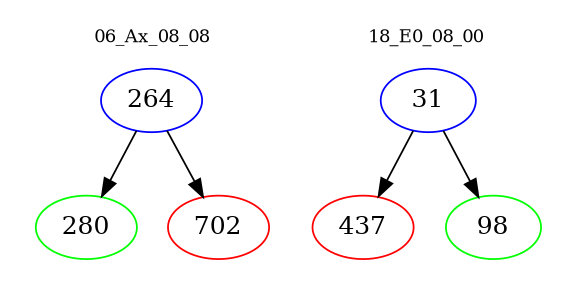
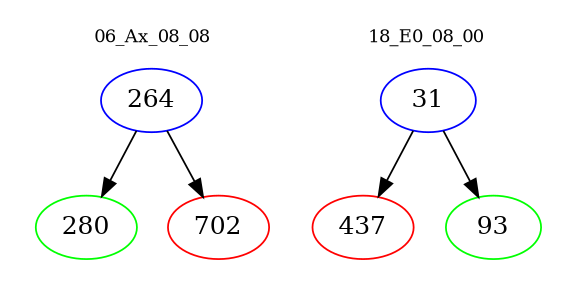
(494, 227) -> (494, 227)
